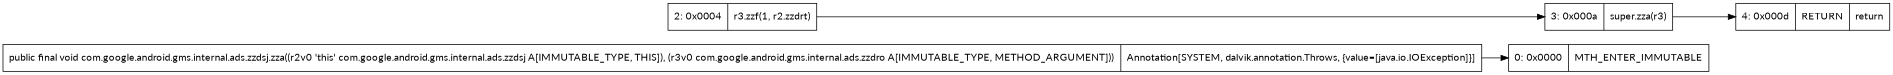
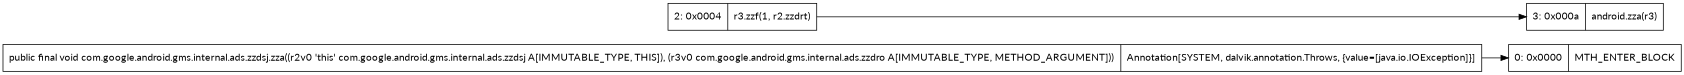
(1638, 16) -> (1624, 16)
(1813, 17) -> none
(1639, 58) -> (1625, 58)
